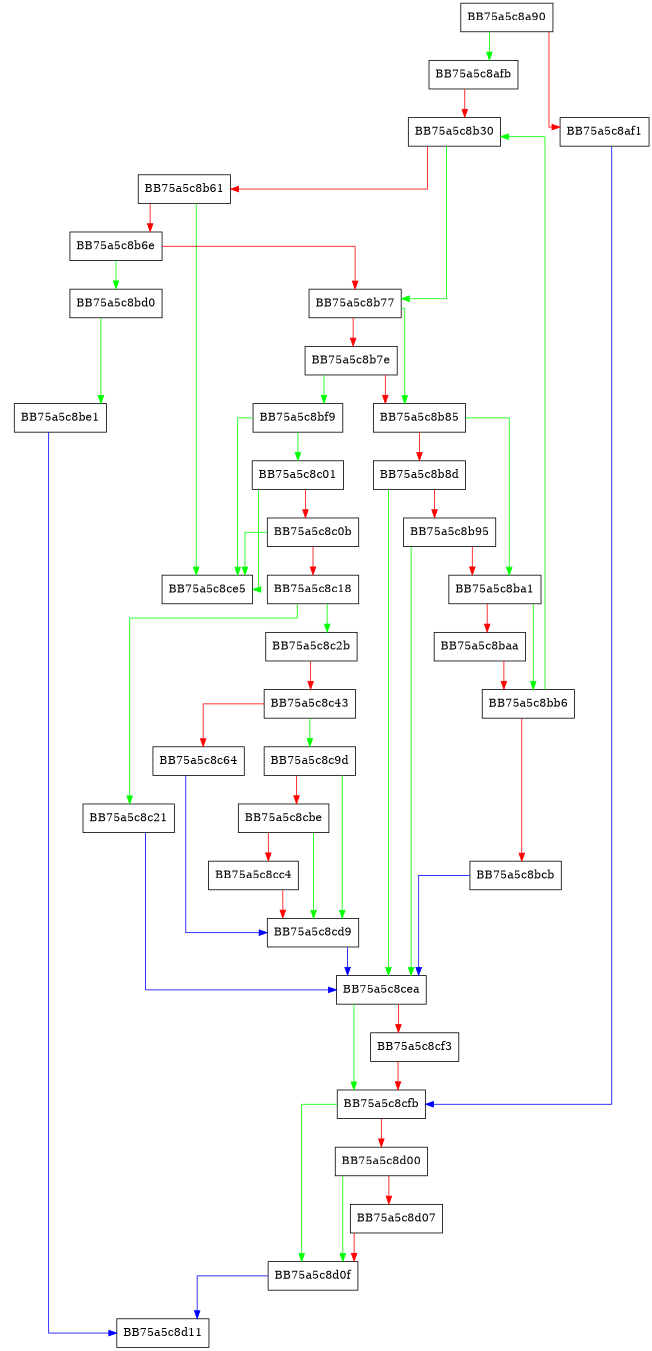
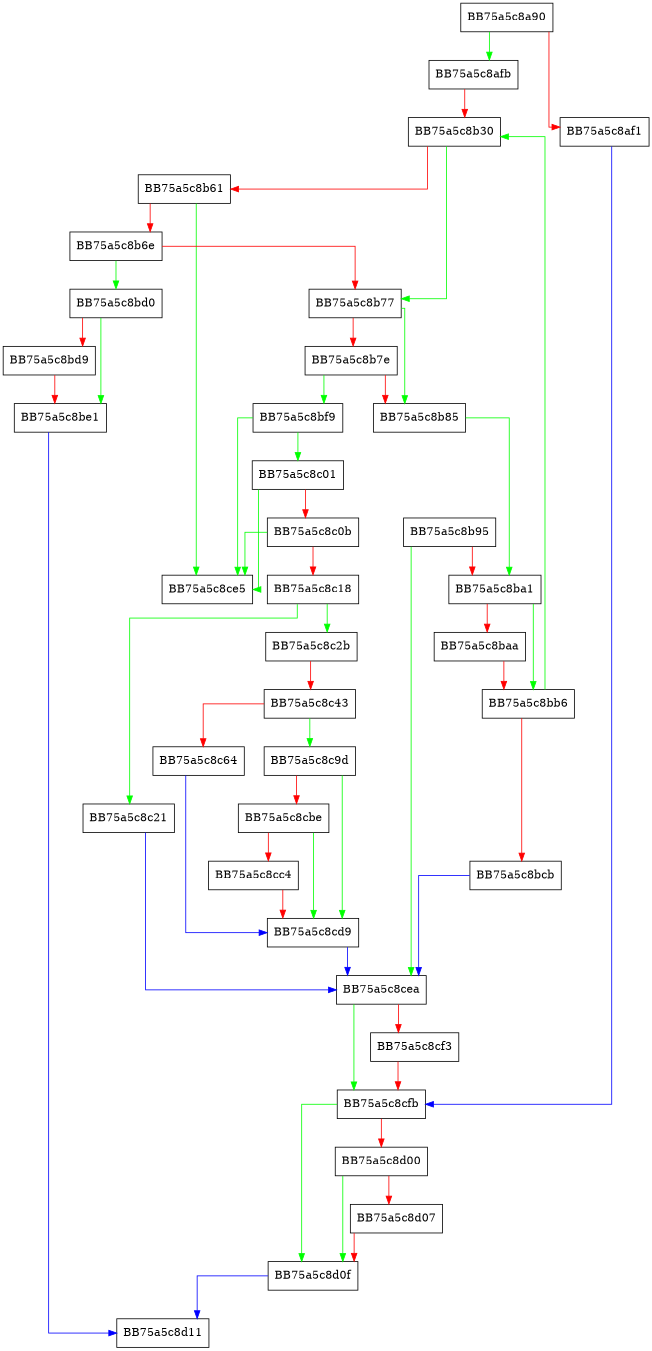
none -> (49, 361)
(419, 475) -> none
